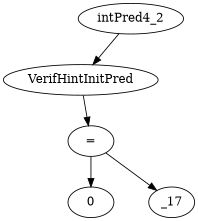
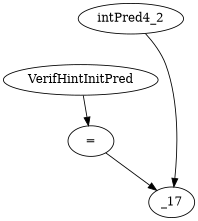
(109, 46) -> (174, 102)
(91, 202) -> none
